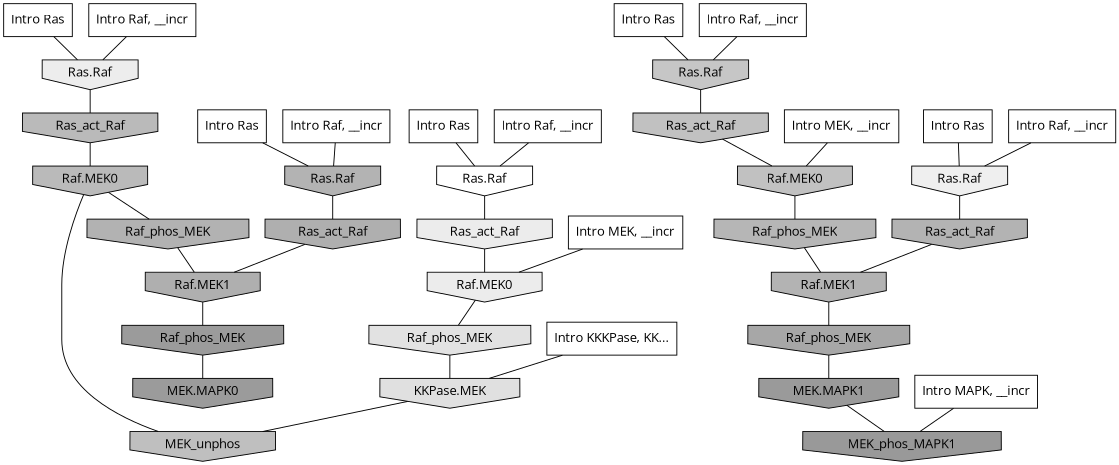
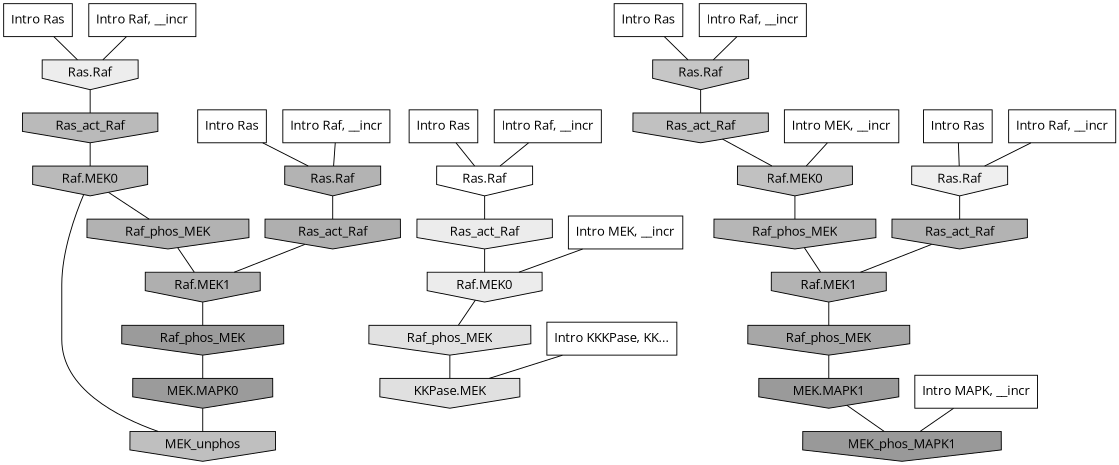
(335, 416) -> (203, 420)
